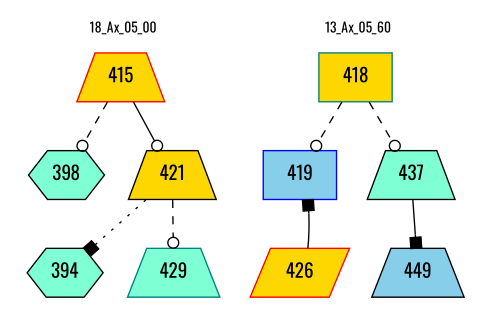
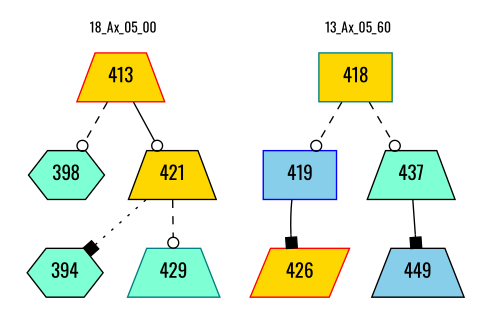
(121, 77) -> (121, 77)
(309, 231) -> (291, 217)
